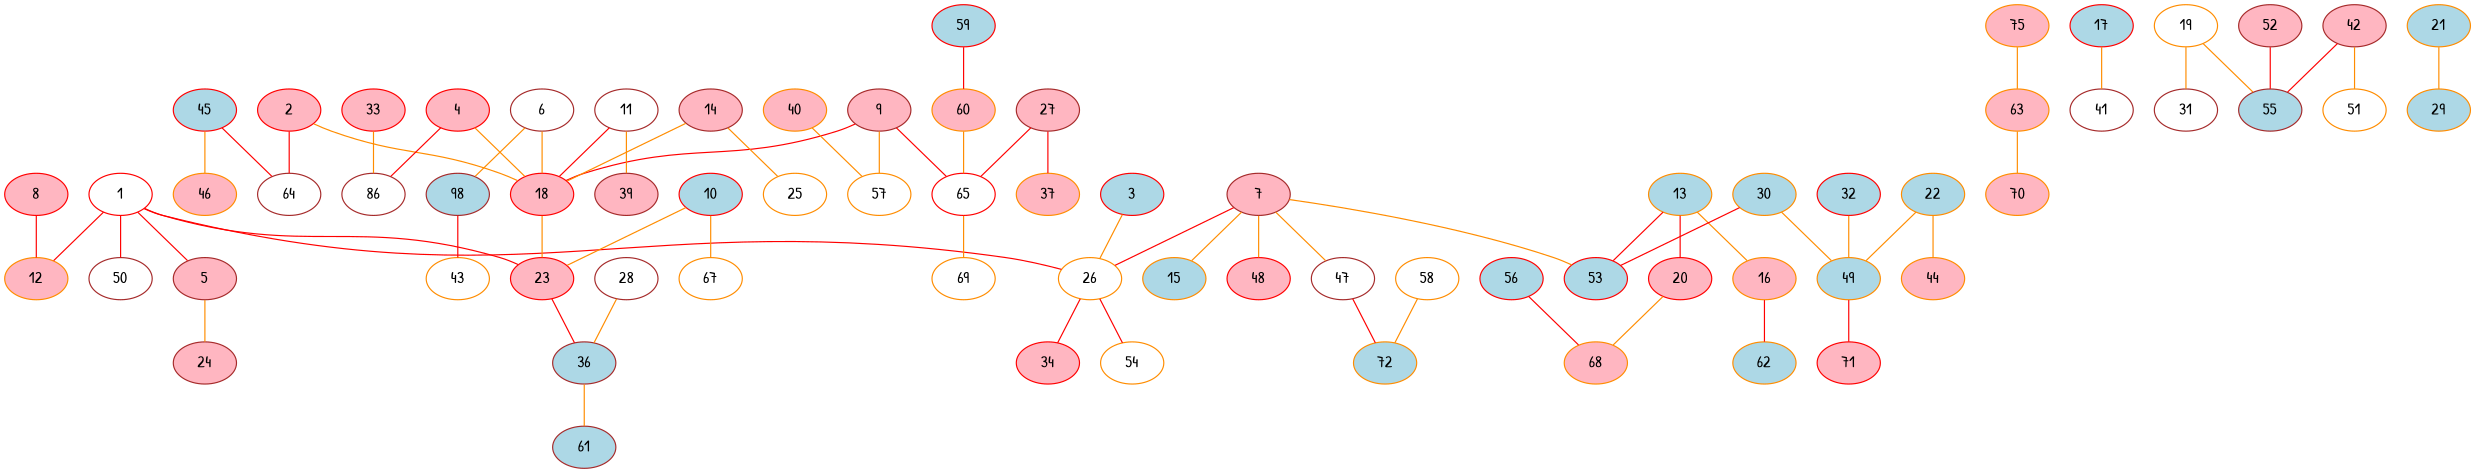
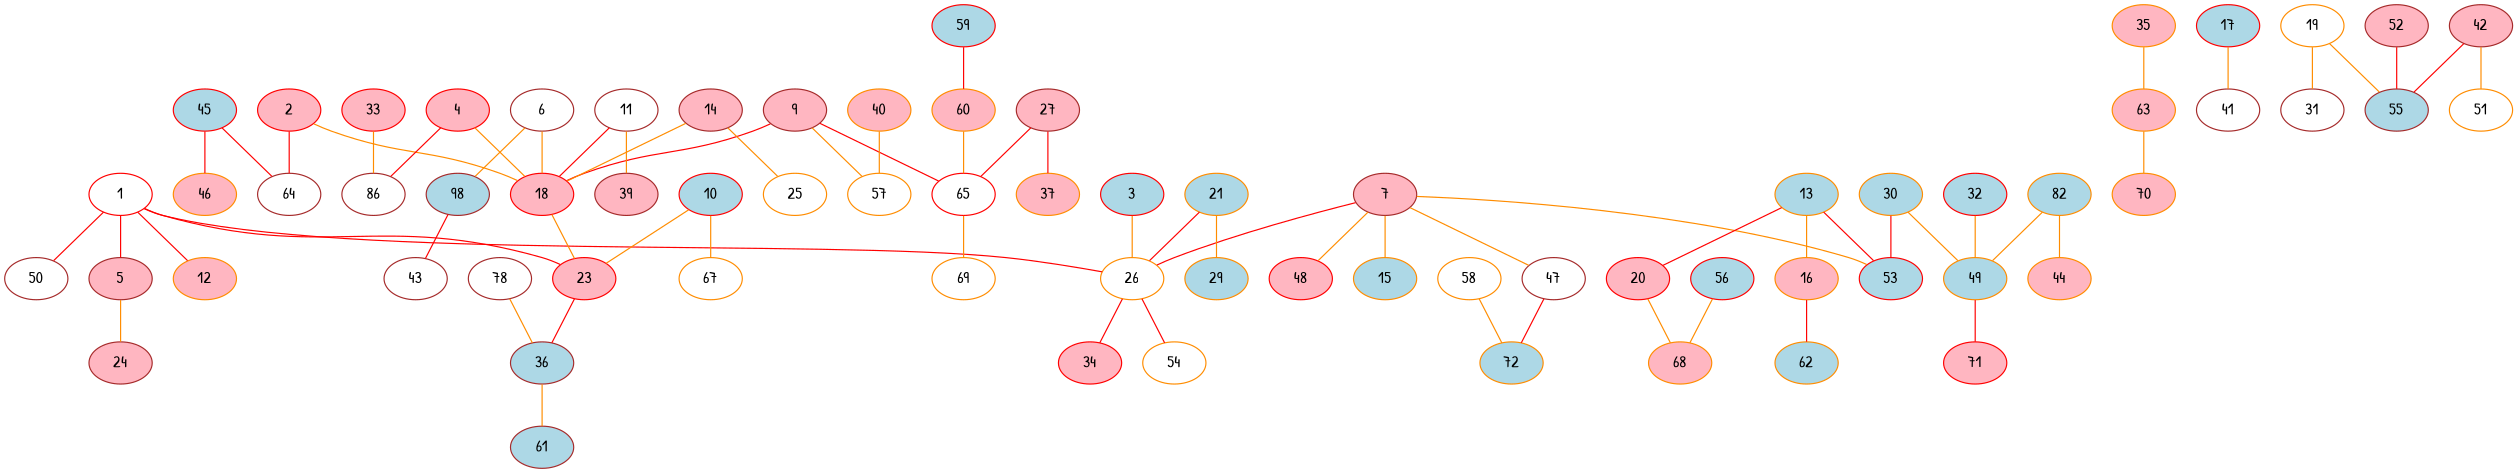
(2017, 26) -> (2144, 26)
(205, 152) -> (205, 152)
(36, 194) -> none
(1933, 194) -> (2059, 194)
none -> (1174, 236)
(458, 279) -> (416, 279)
(626, 279) -> (500, 279)
(1554, 321) -> (1701, 321)
